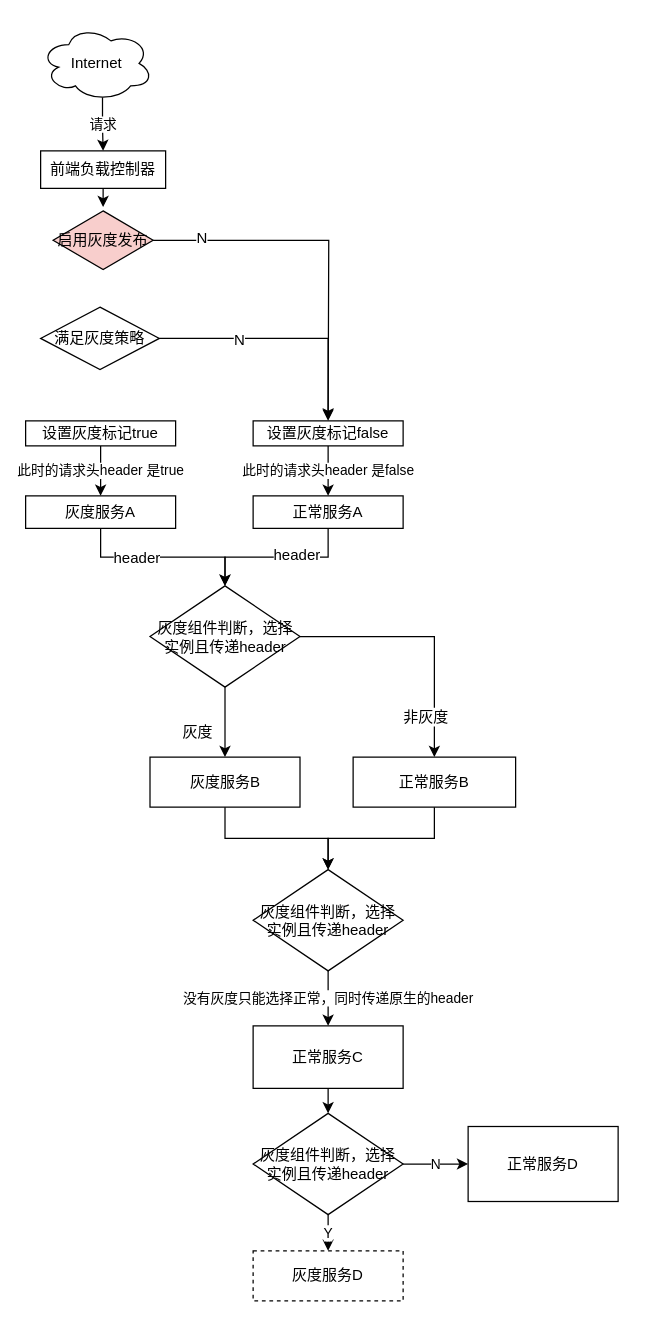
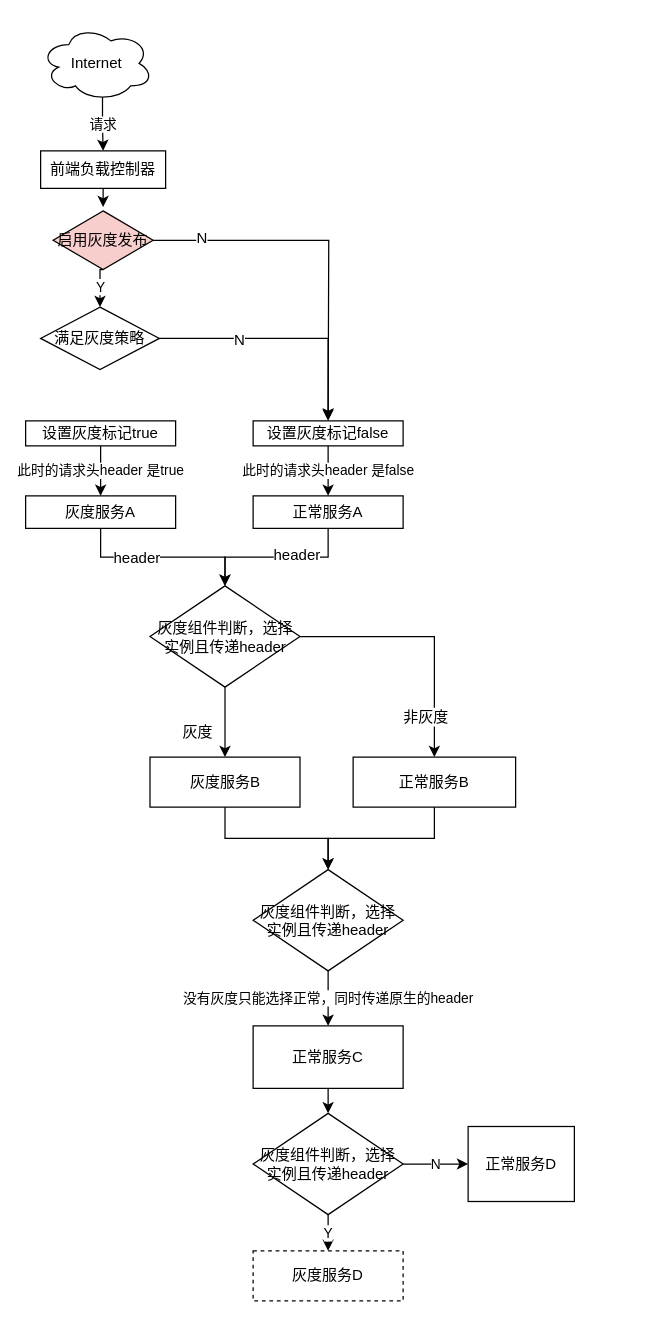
none -> (100, 283)
(543, 1164) -> (521, 1164)
